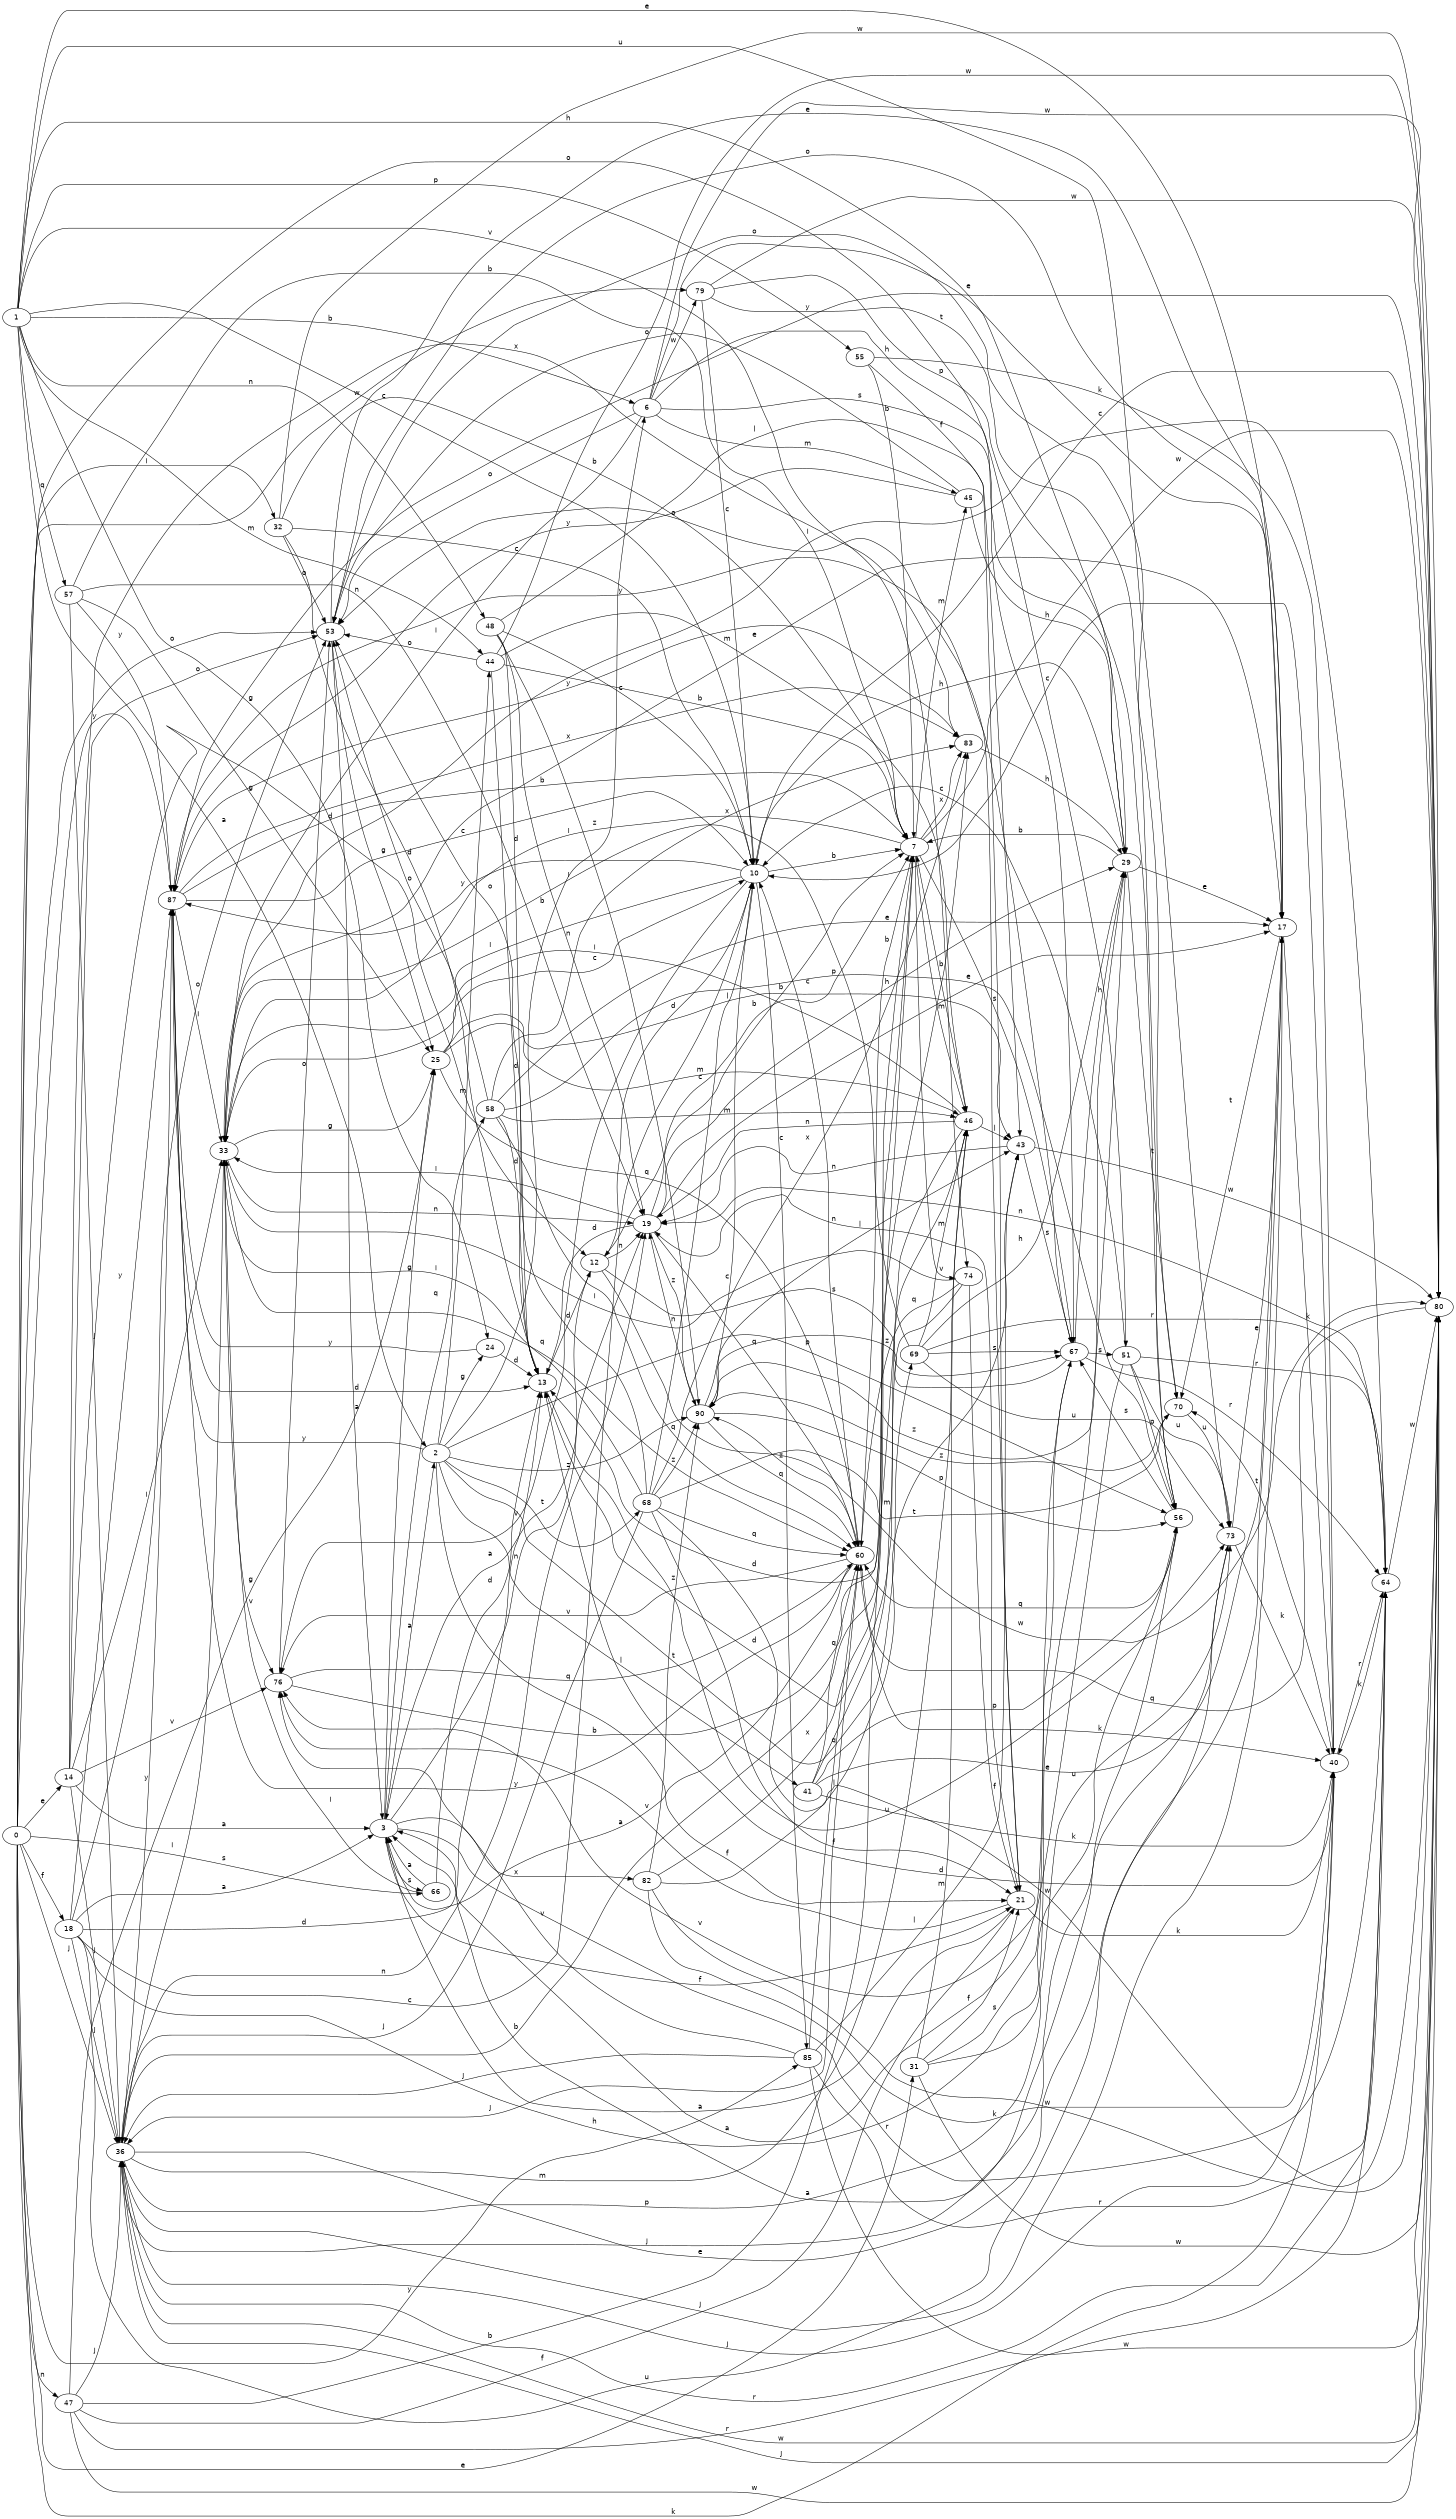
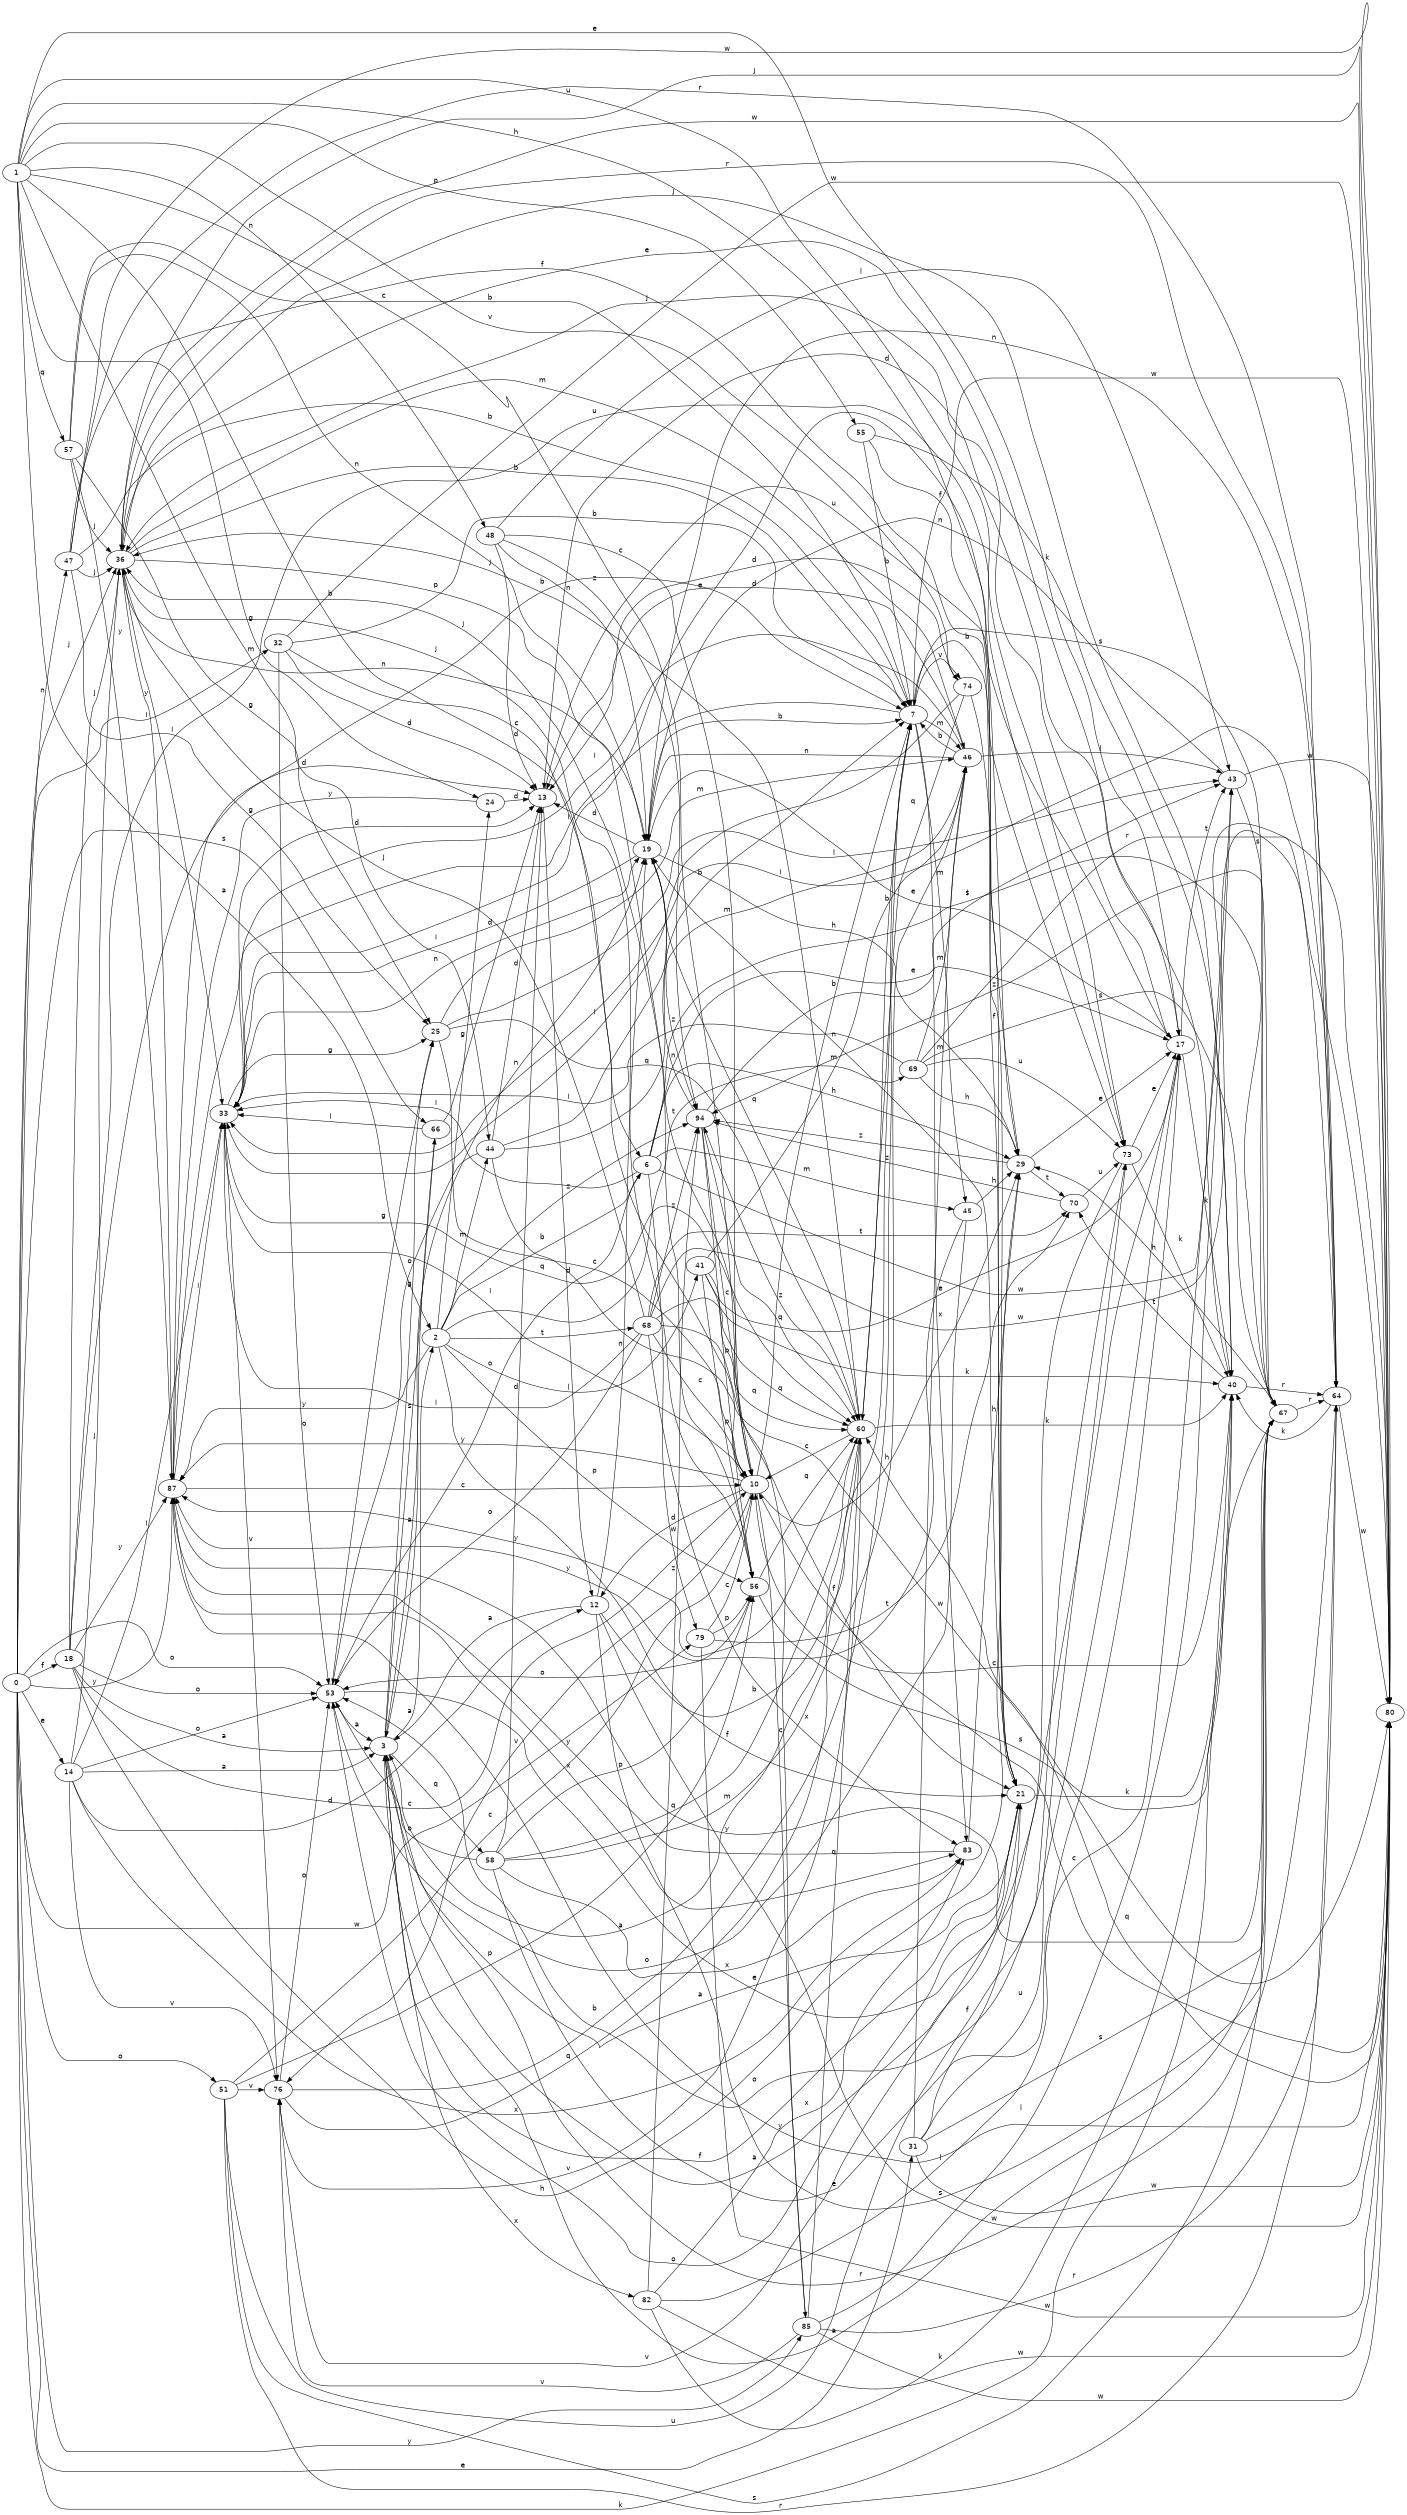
(1231, 1165) -> (1190, 924)
(1100, 1354) -> (1016, 2410)
(700, 1414) -> (700, 1118)
